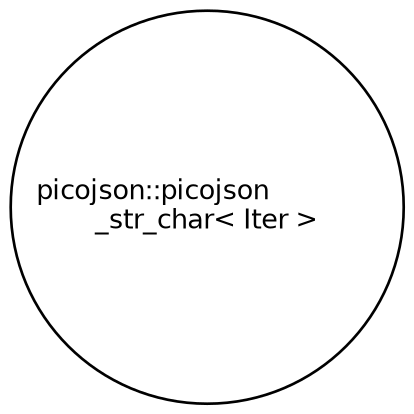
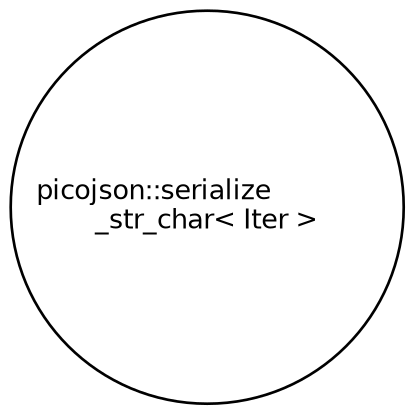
(207, 207) -> (207, 207)
